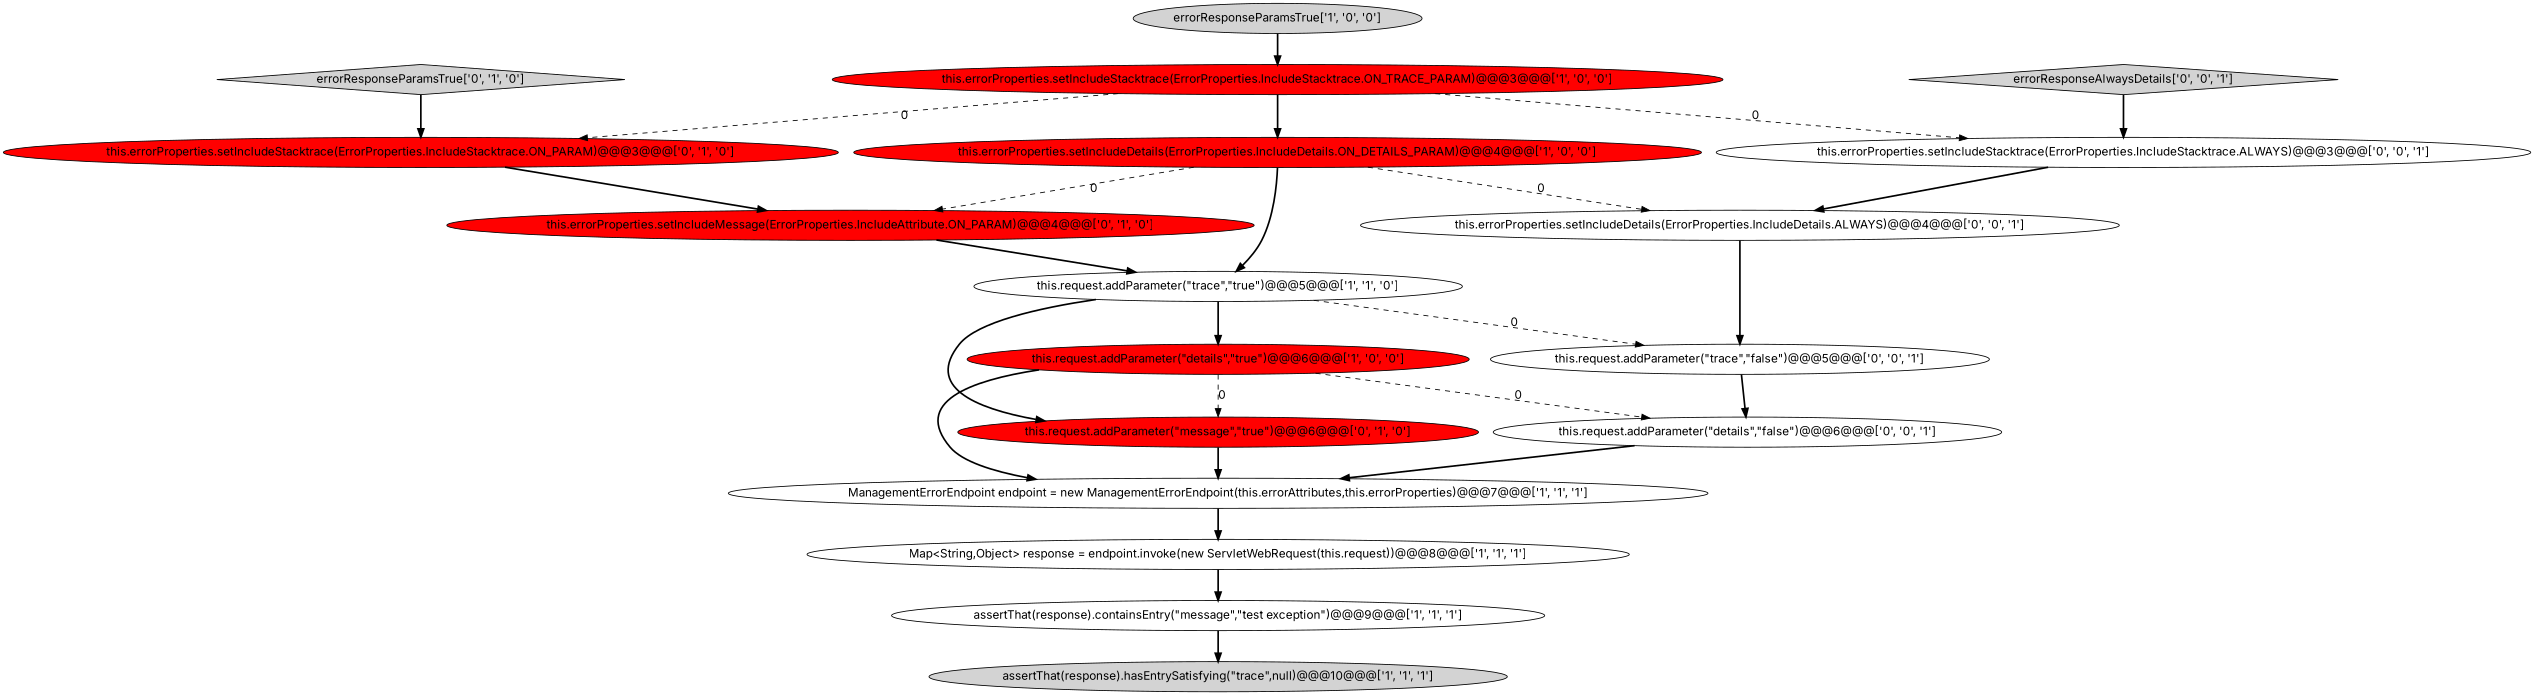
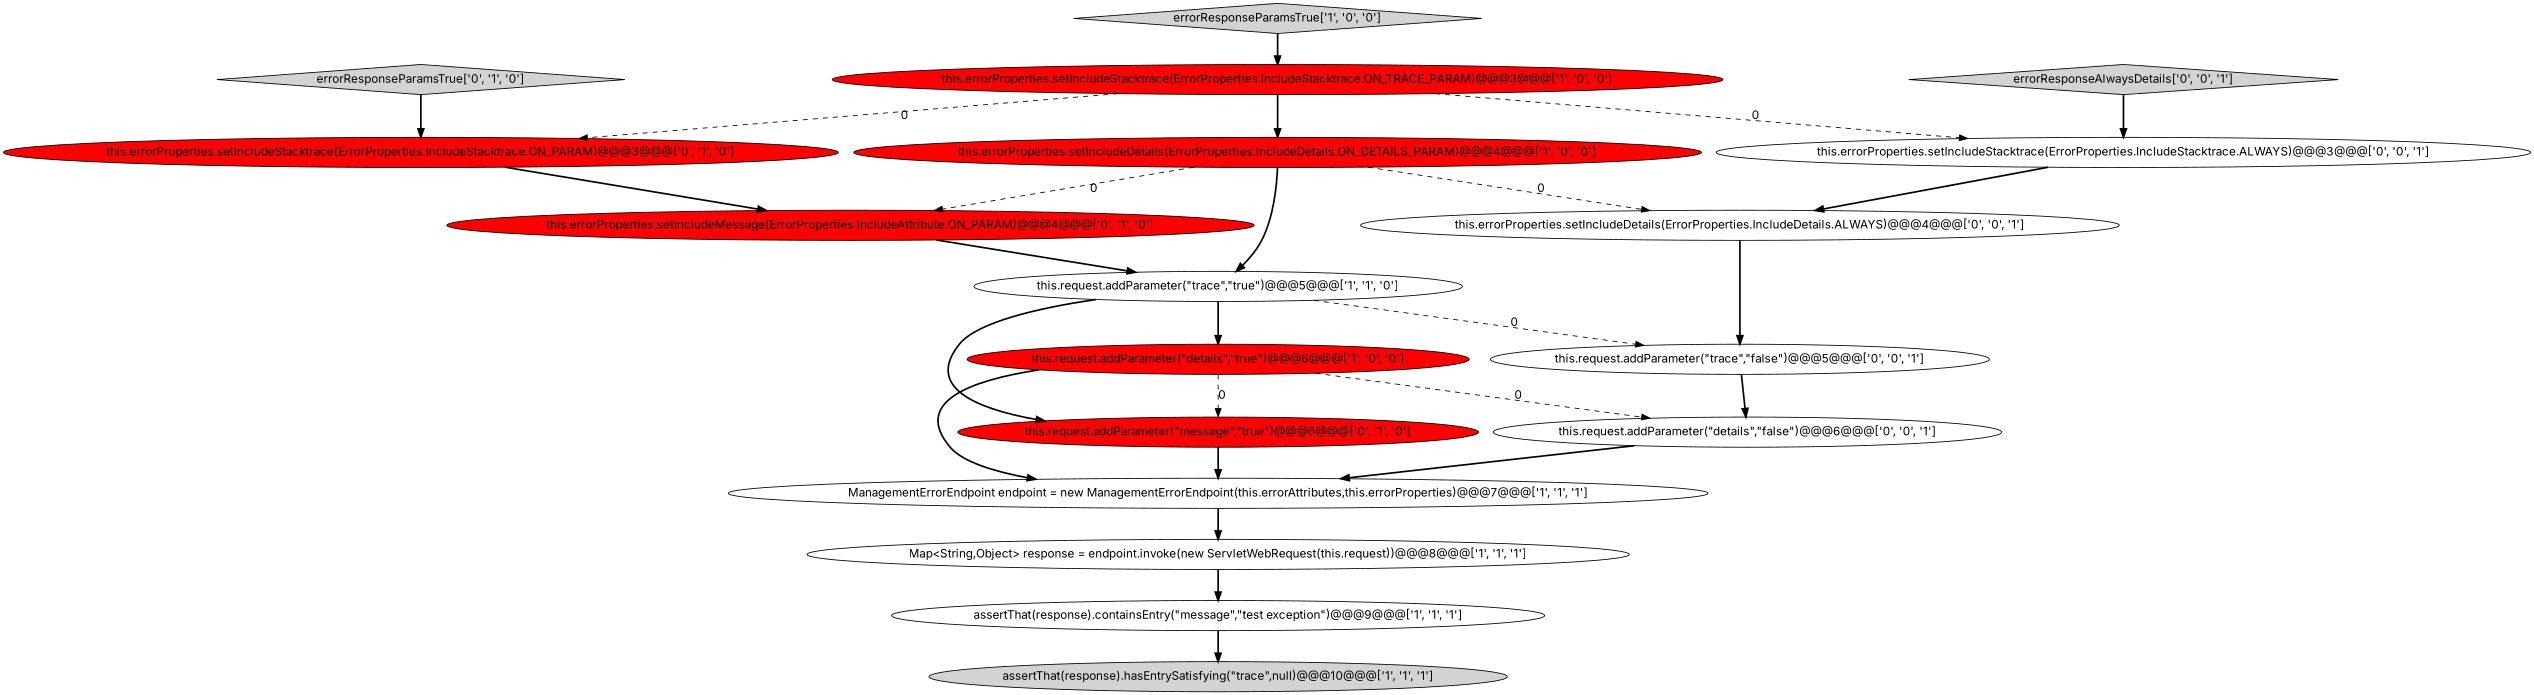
(1278, 18) -> (1278, 18)
